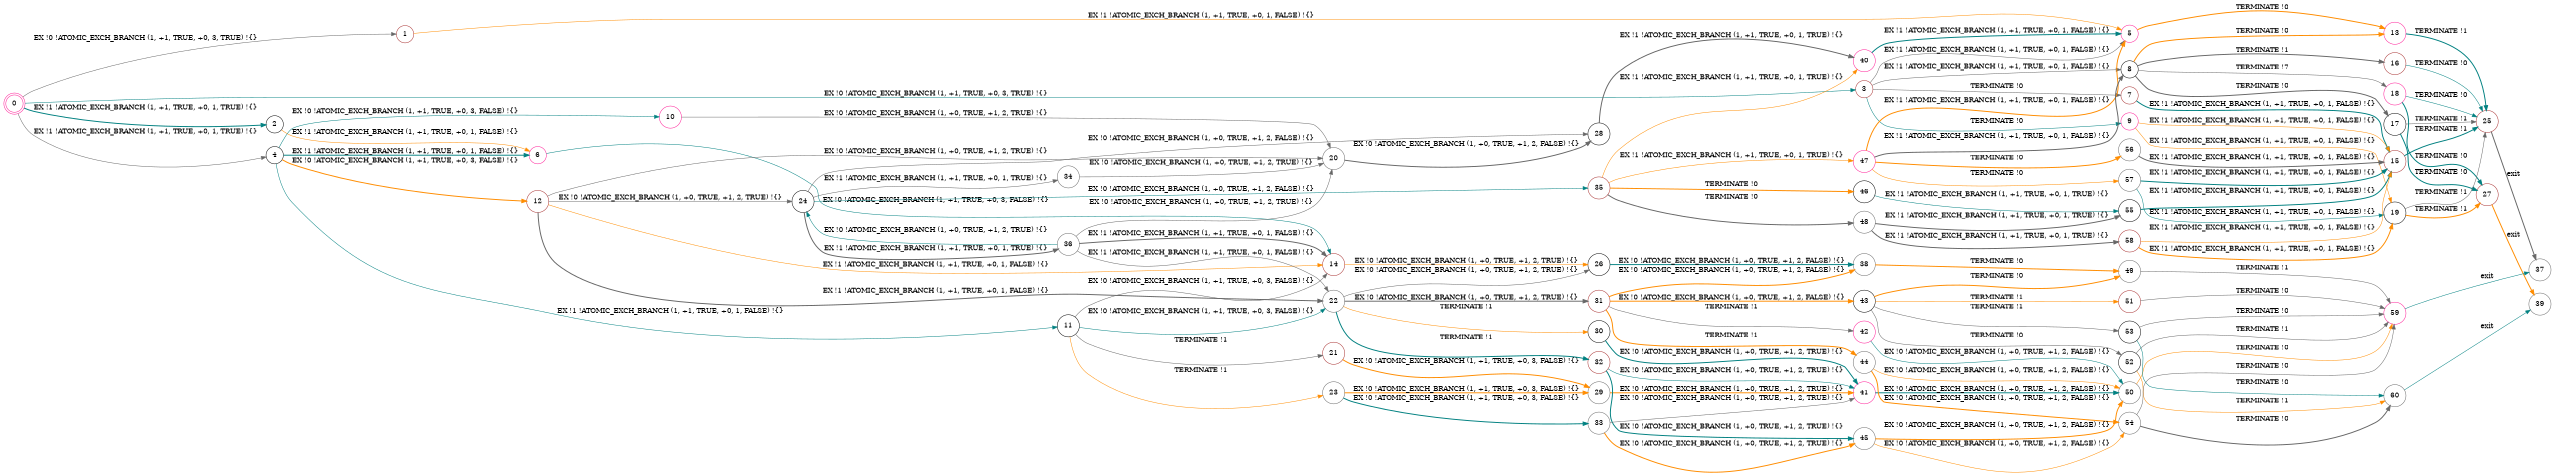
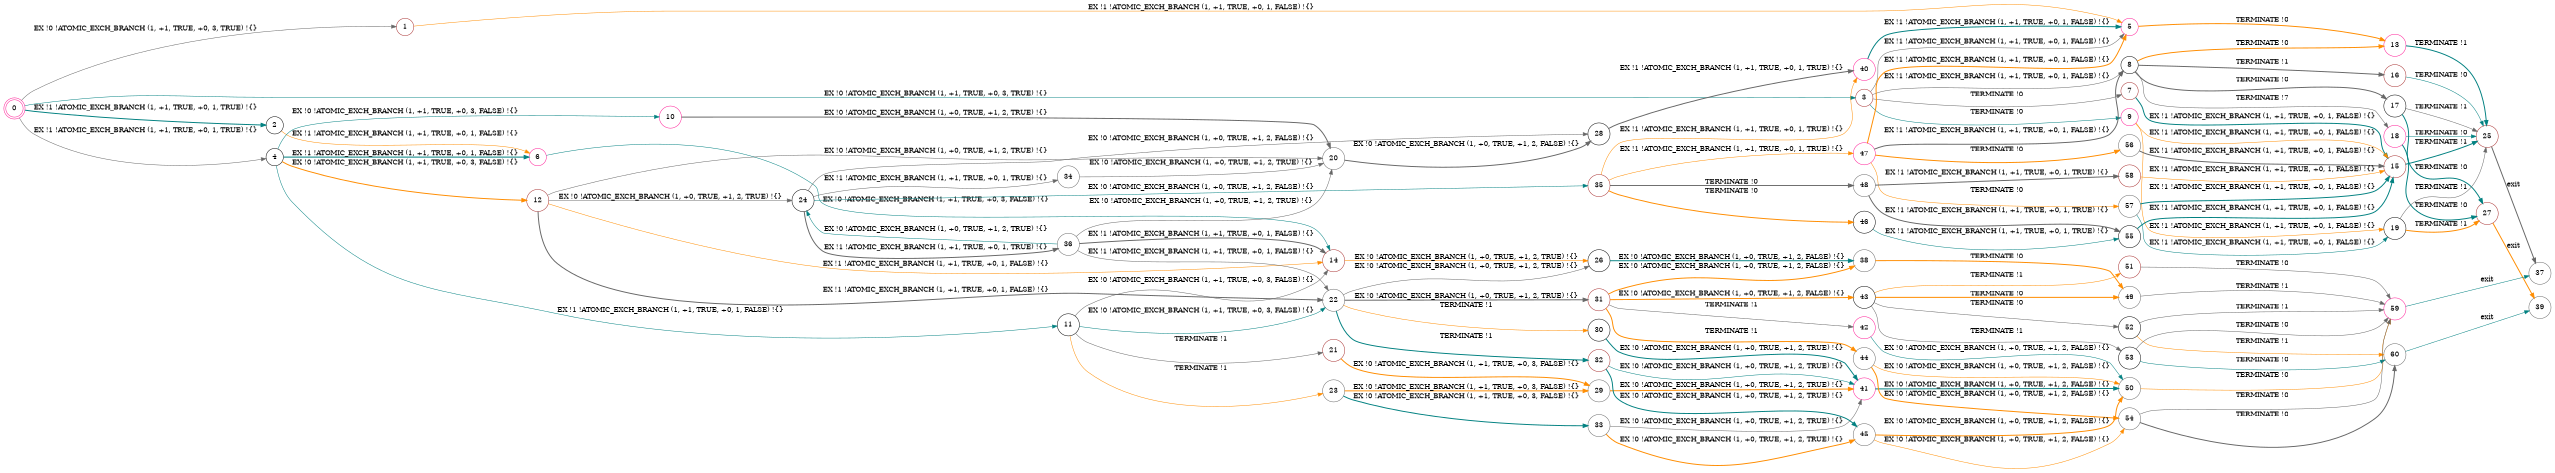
(1010, 118) -> (1010, 118)
(2271, 260) -> none
